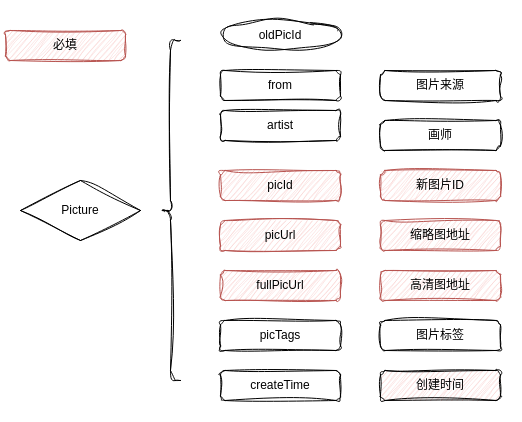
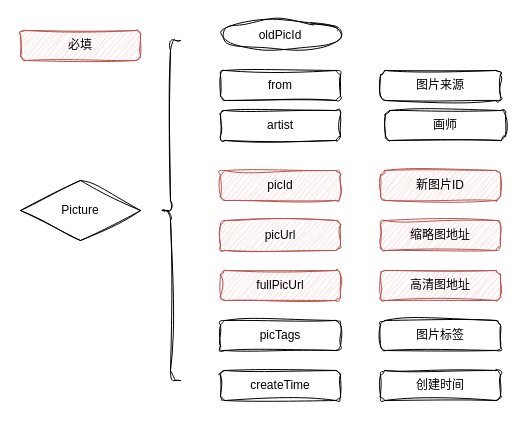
(66, 46) -> (81, 46)
(441, 136) -> (446, 126)
(441, 386) -> (441, 386)
